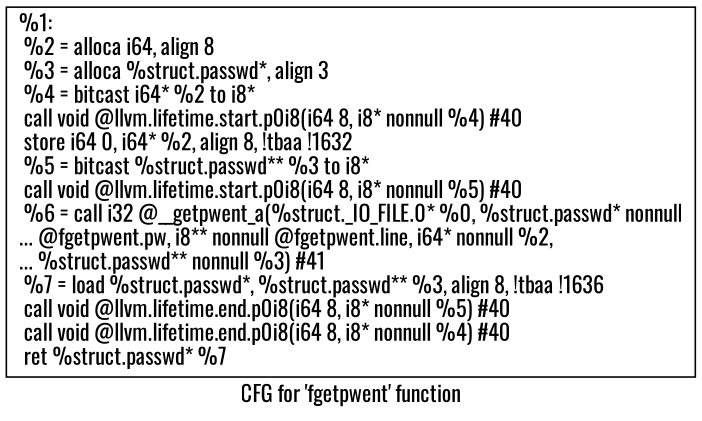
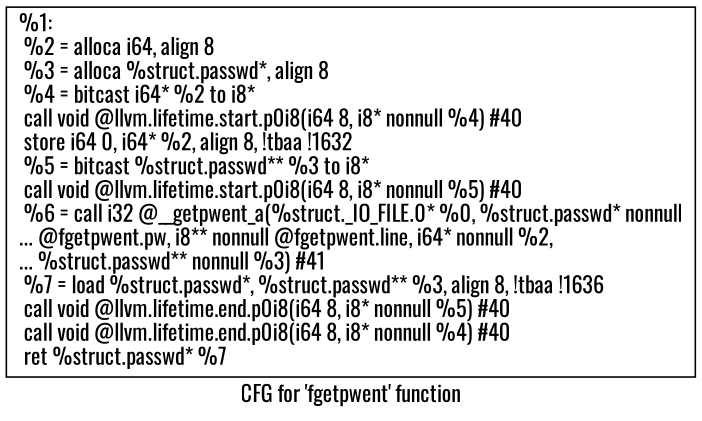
(175, 72) -> (175, 72)
